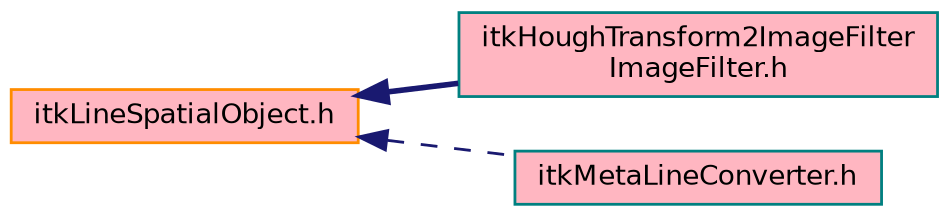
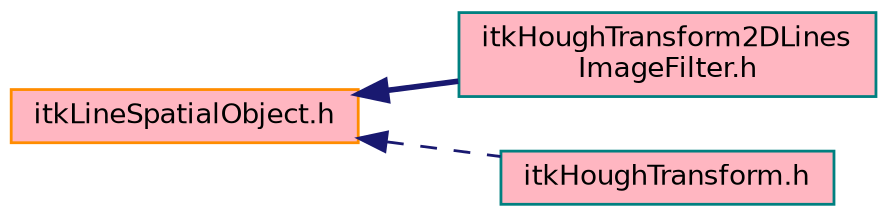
(698, 55) -> (667, 55)
(698, 178) -> (667, 178)
